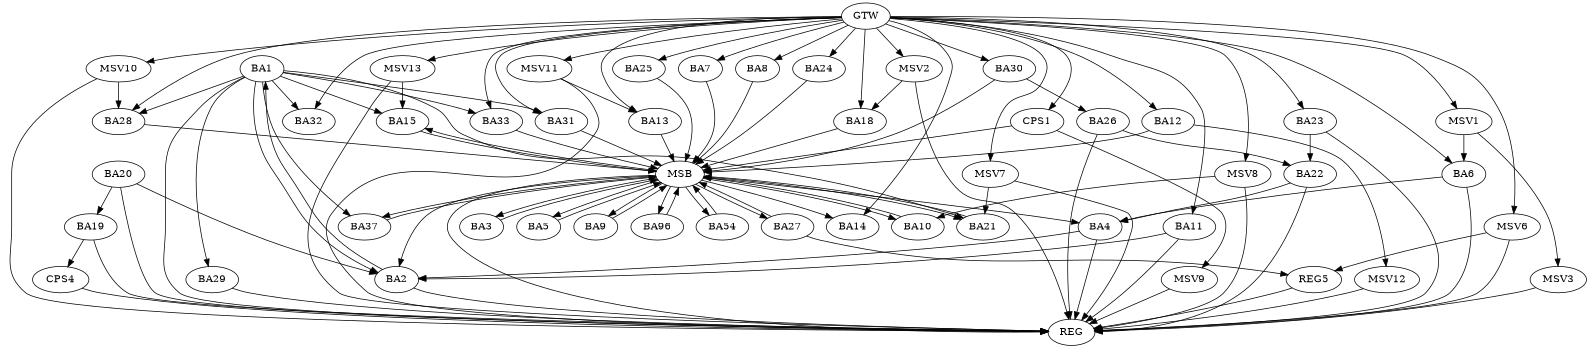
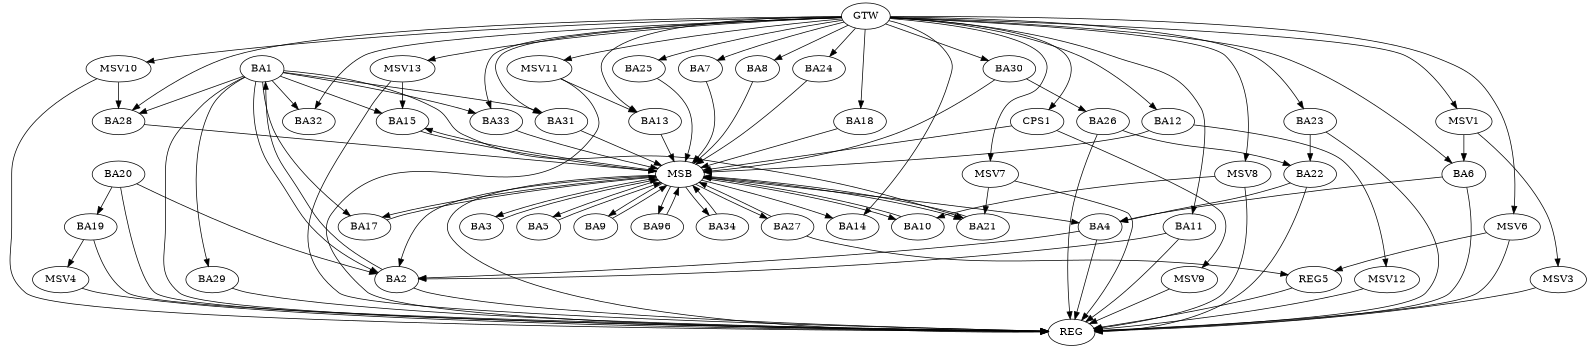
(914, 69) -> none
(364, 227) -> (364, 227)
(722, 227) -> (722, 227)
(61, 280) -> (61, 280)
